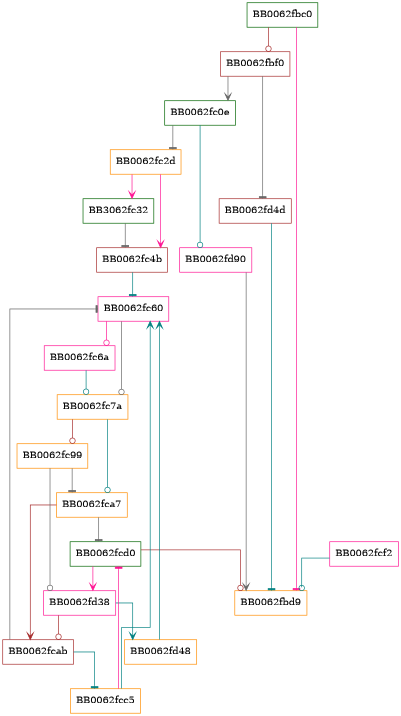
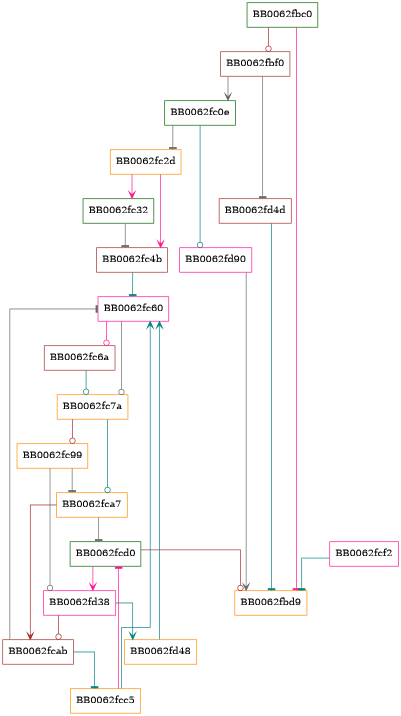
(118, 211) -> (118, 211)
(80, 358) -> (80, 358)
(302, 559) -> (302, 559)
